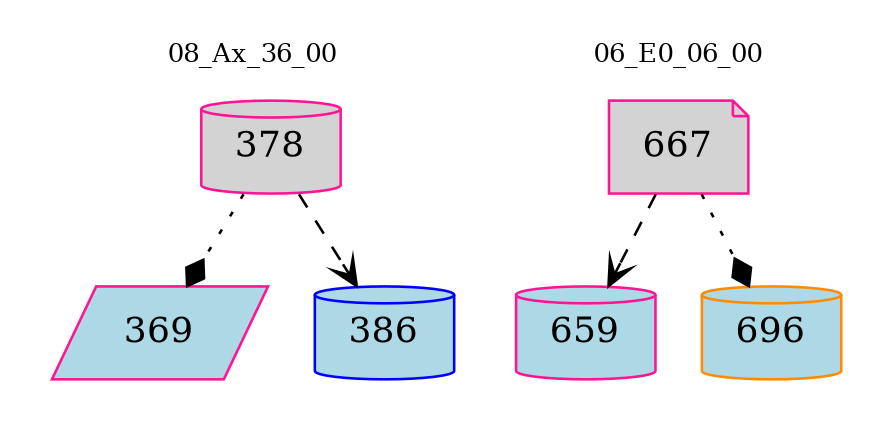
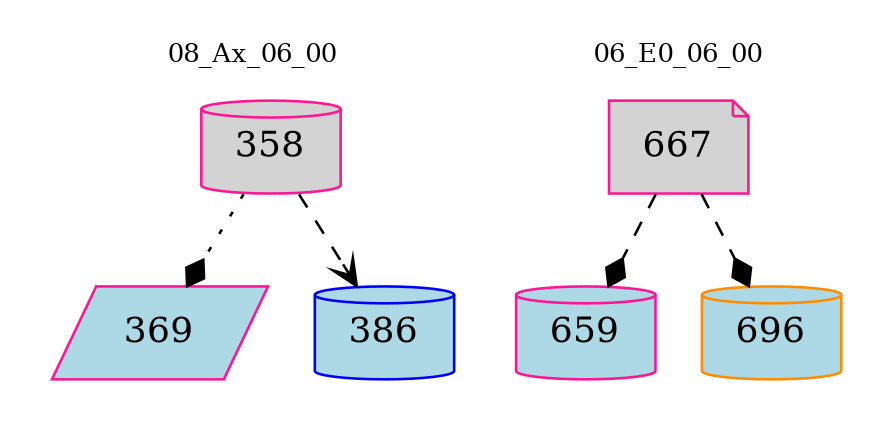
(253, 55) -> (253, 55)
(271, 147) -> (271, 147)
(718, 226) -> (718, 226)
(638, 228) -> (639, 226)
